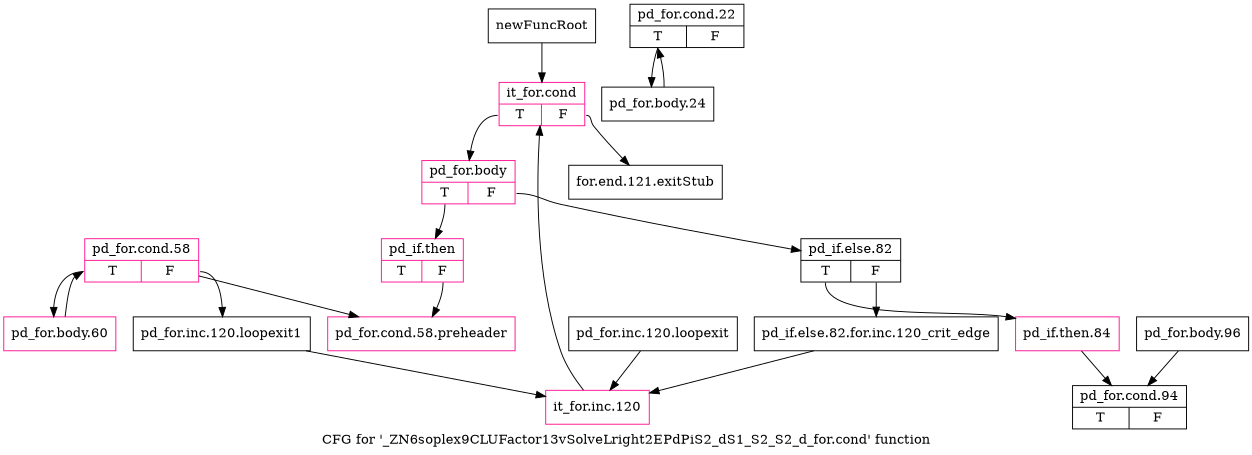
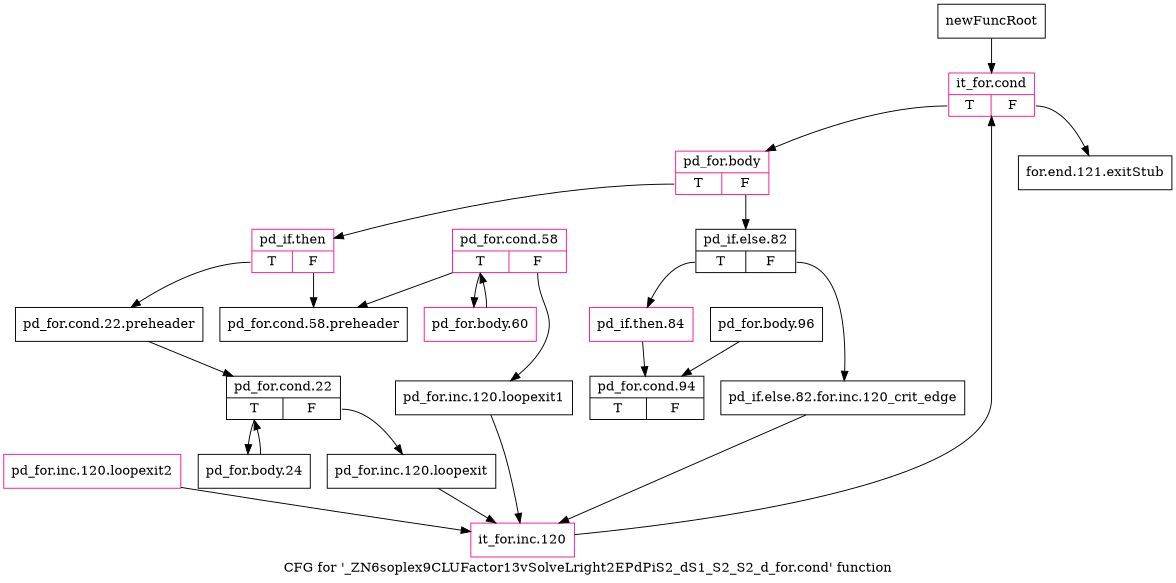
none -> (109, 324)
(421, 334) -> (314, 324)
none -> (374, 421)
none -> (92, 471)
